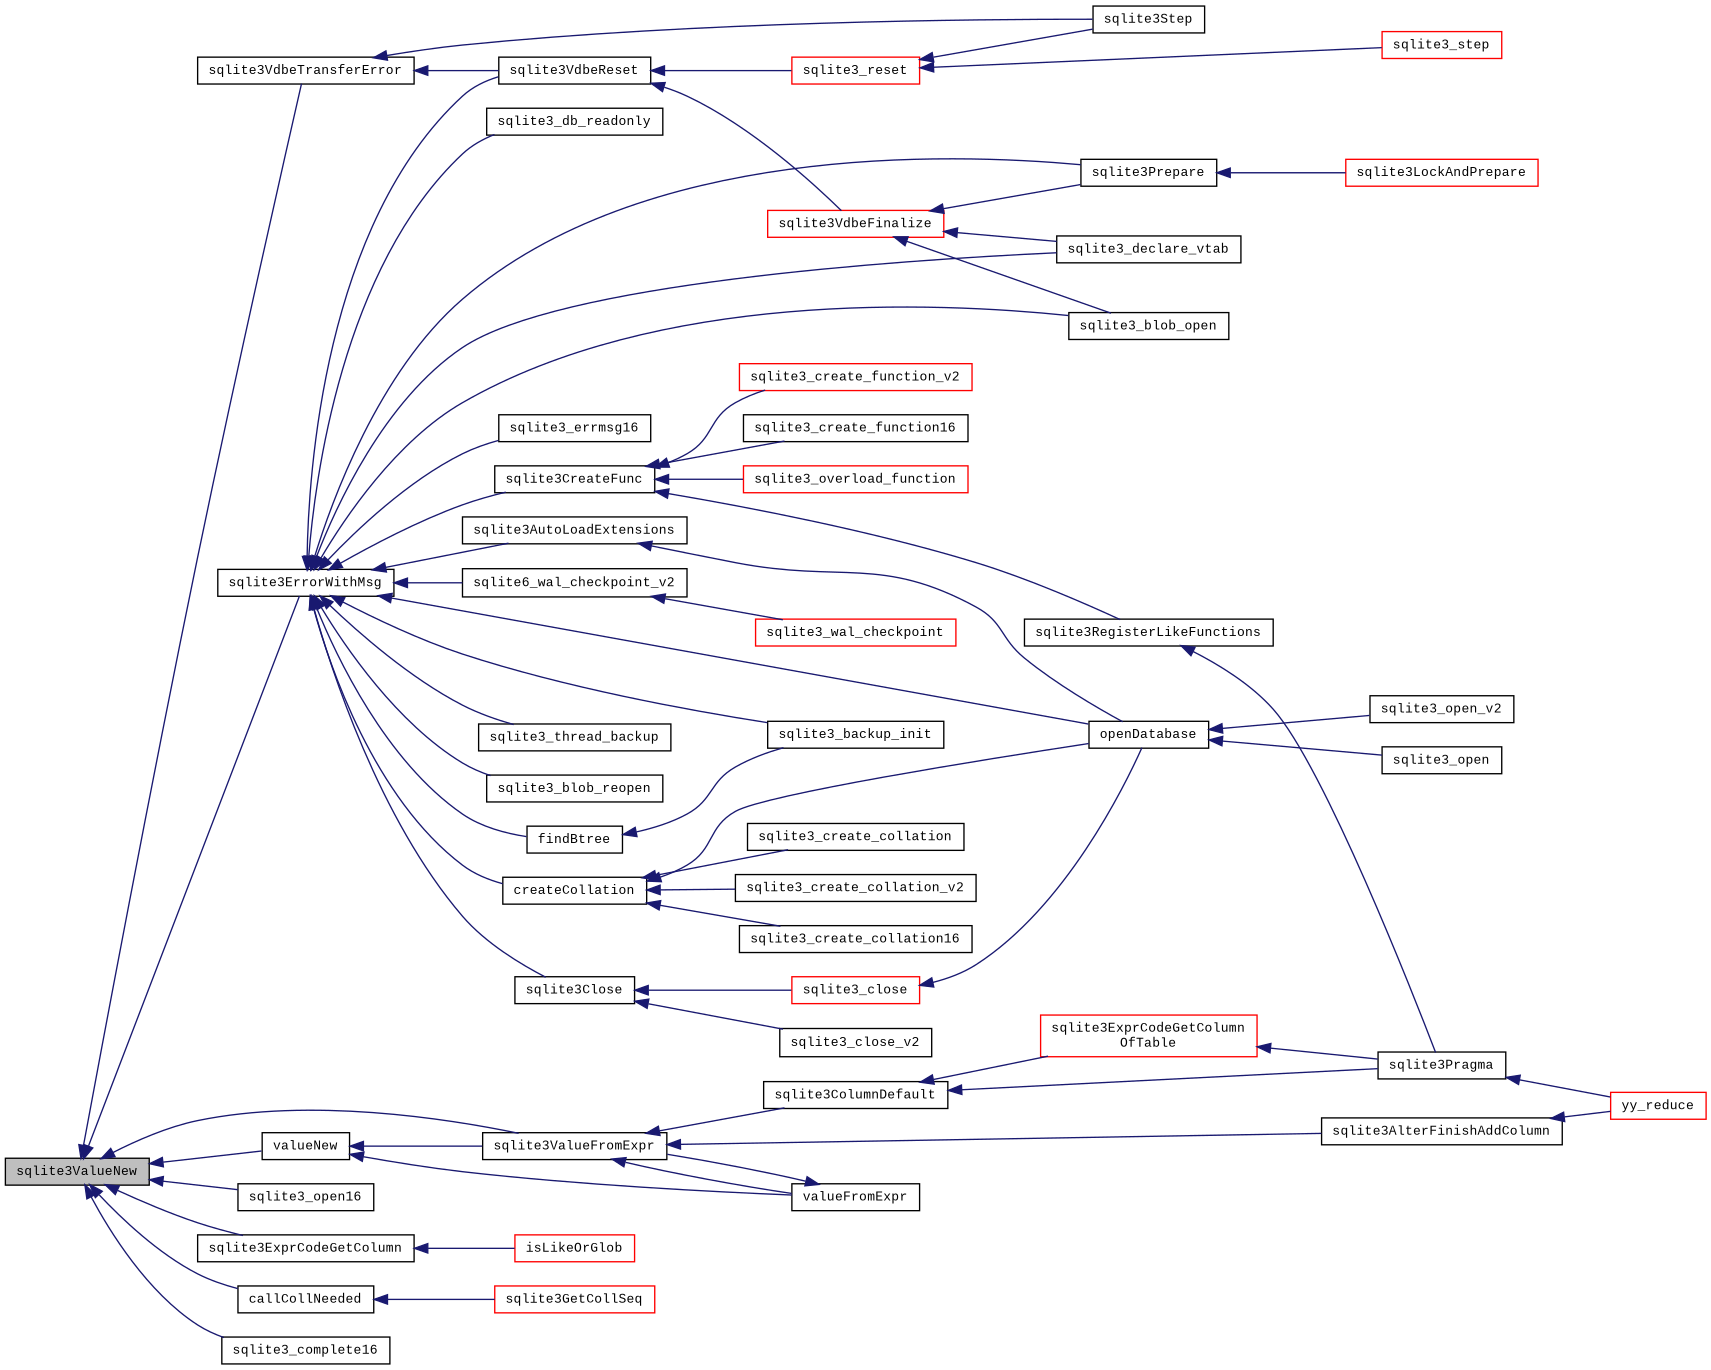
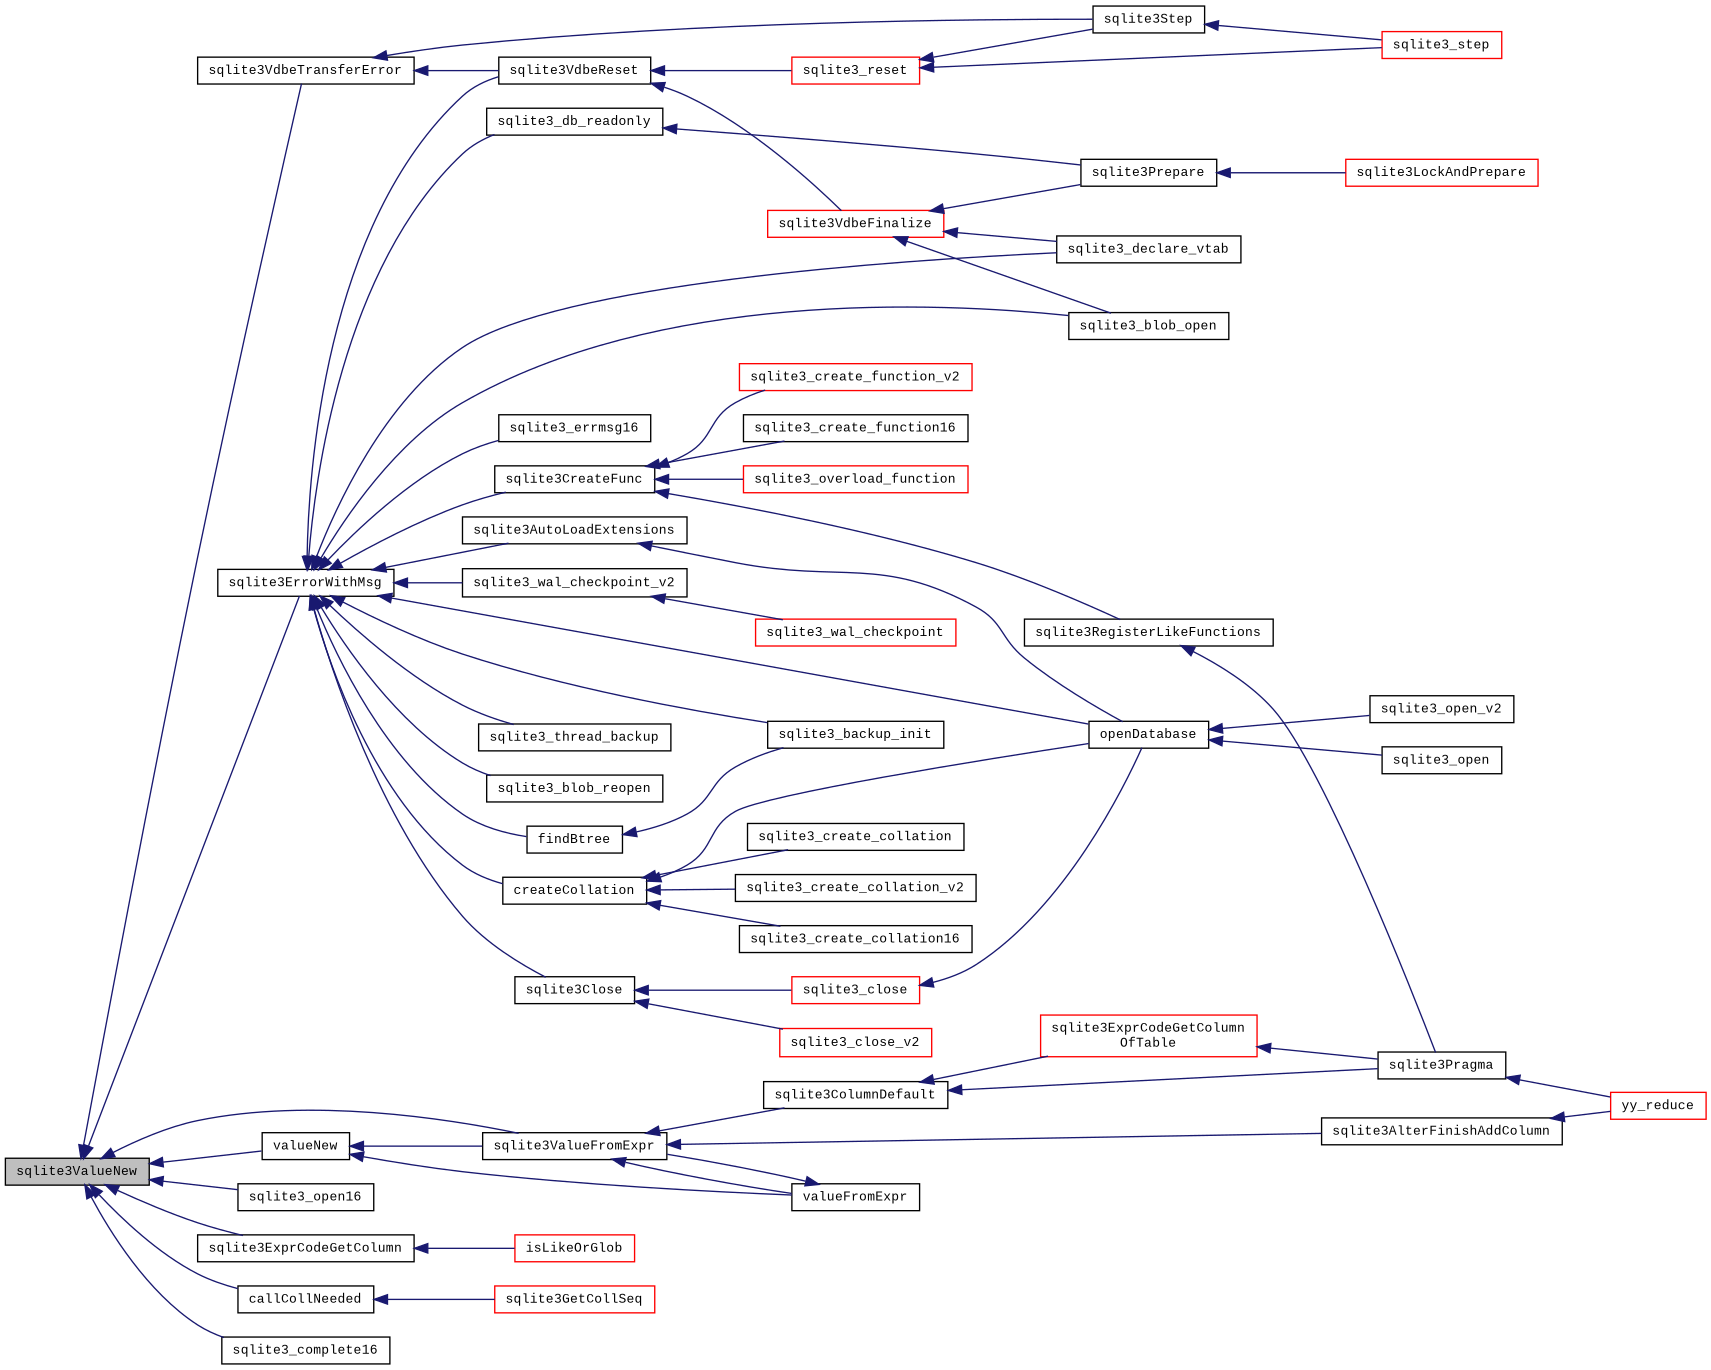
none -> (1300, 33)
(613, 213) -> (879, 145)
(575, 583) -> (575, 583)
(856, 1043) -> (856, 1043)
